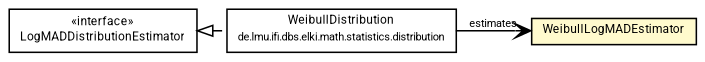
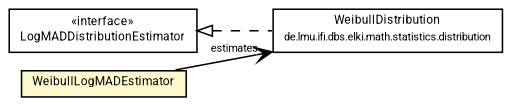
(485, 31) -> (216, 62)
